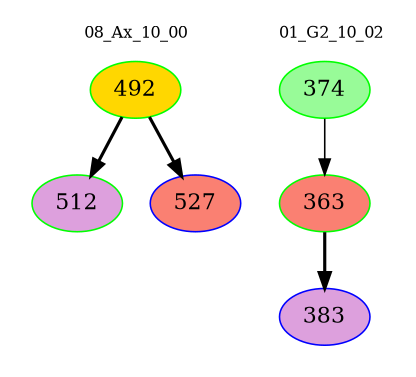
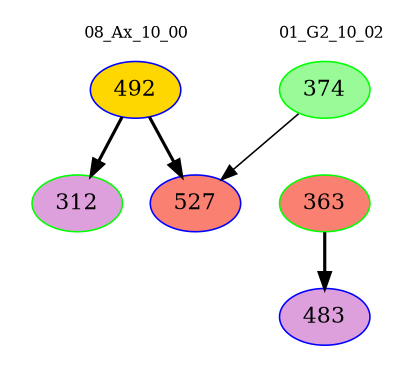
(136, 90) -> (136, 90)
(325, 139) -> (277, 132)
(77, 203) -> (77, 203)
(325, 317) -> (325, 317)
